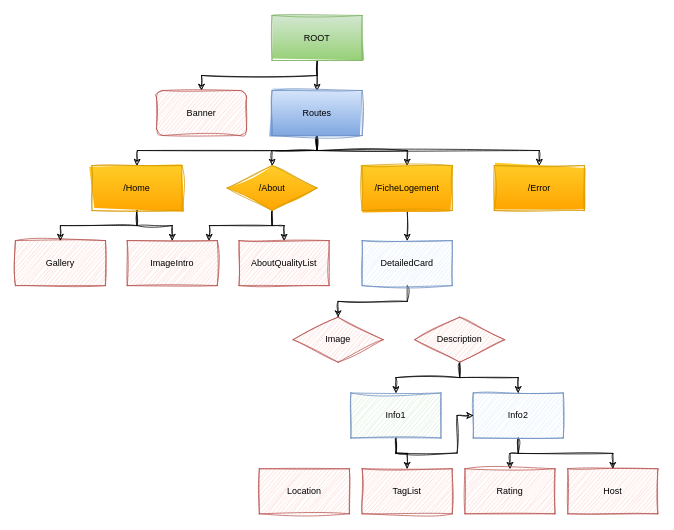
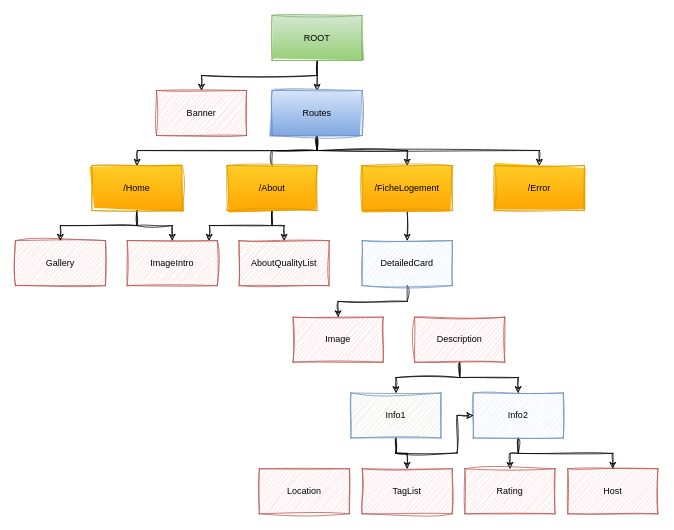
(201, 113) -> (201, 113)
(272, 159) -> (272, 159)
(272, 188) -> (272, 188)
(338, 339) -> (338, 339)
(459, 339) -> (459, 339)
